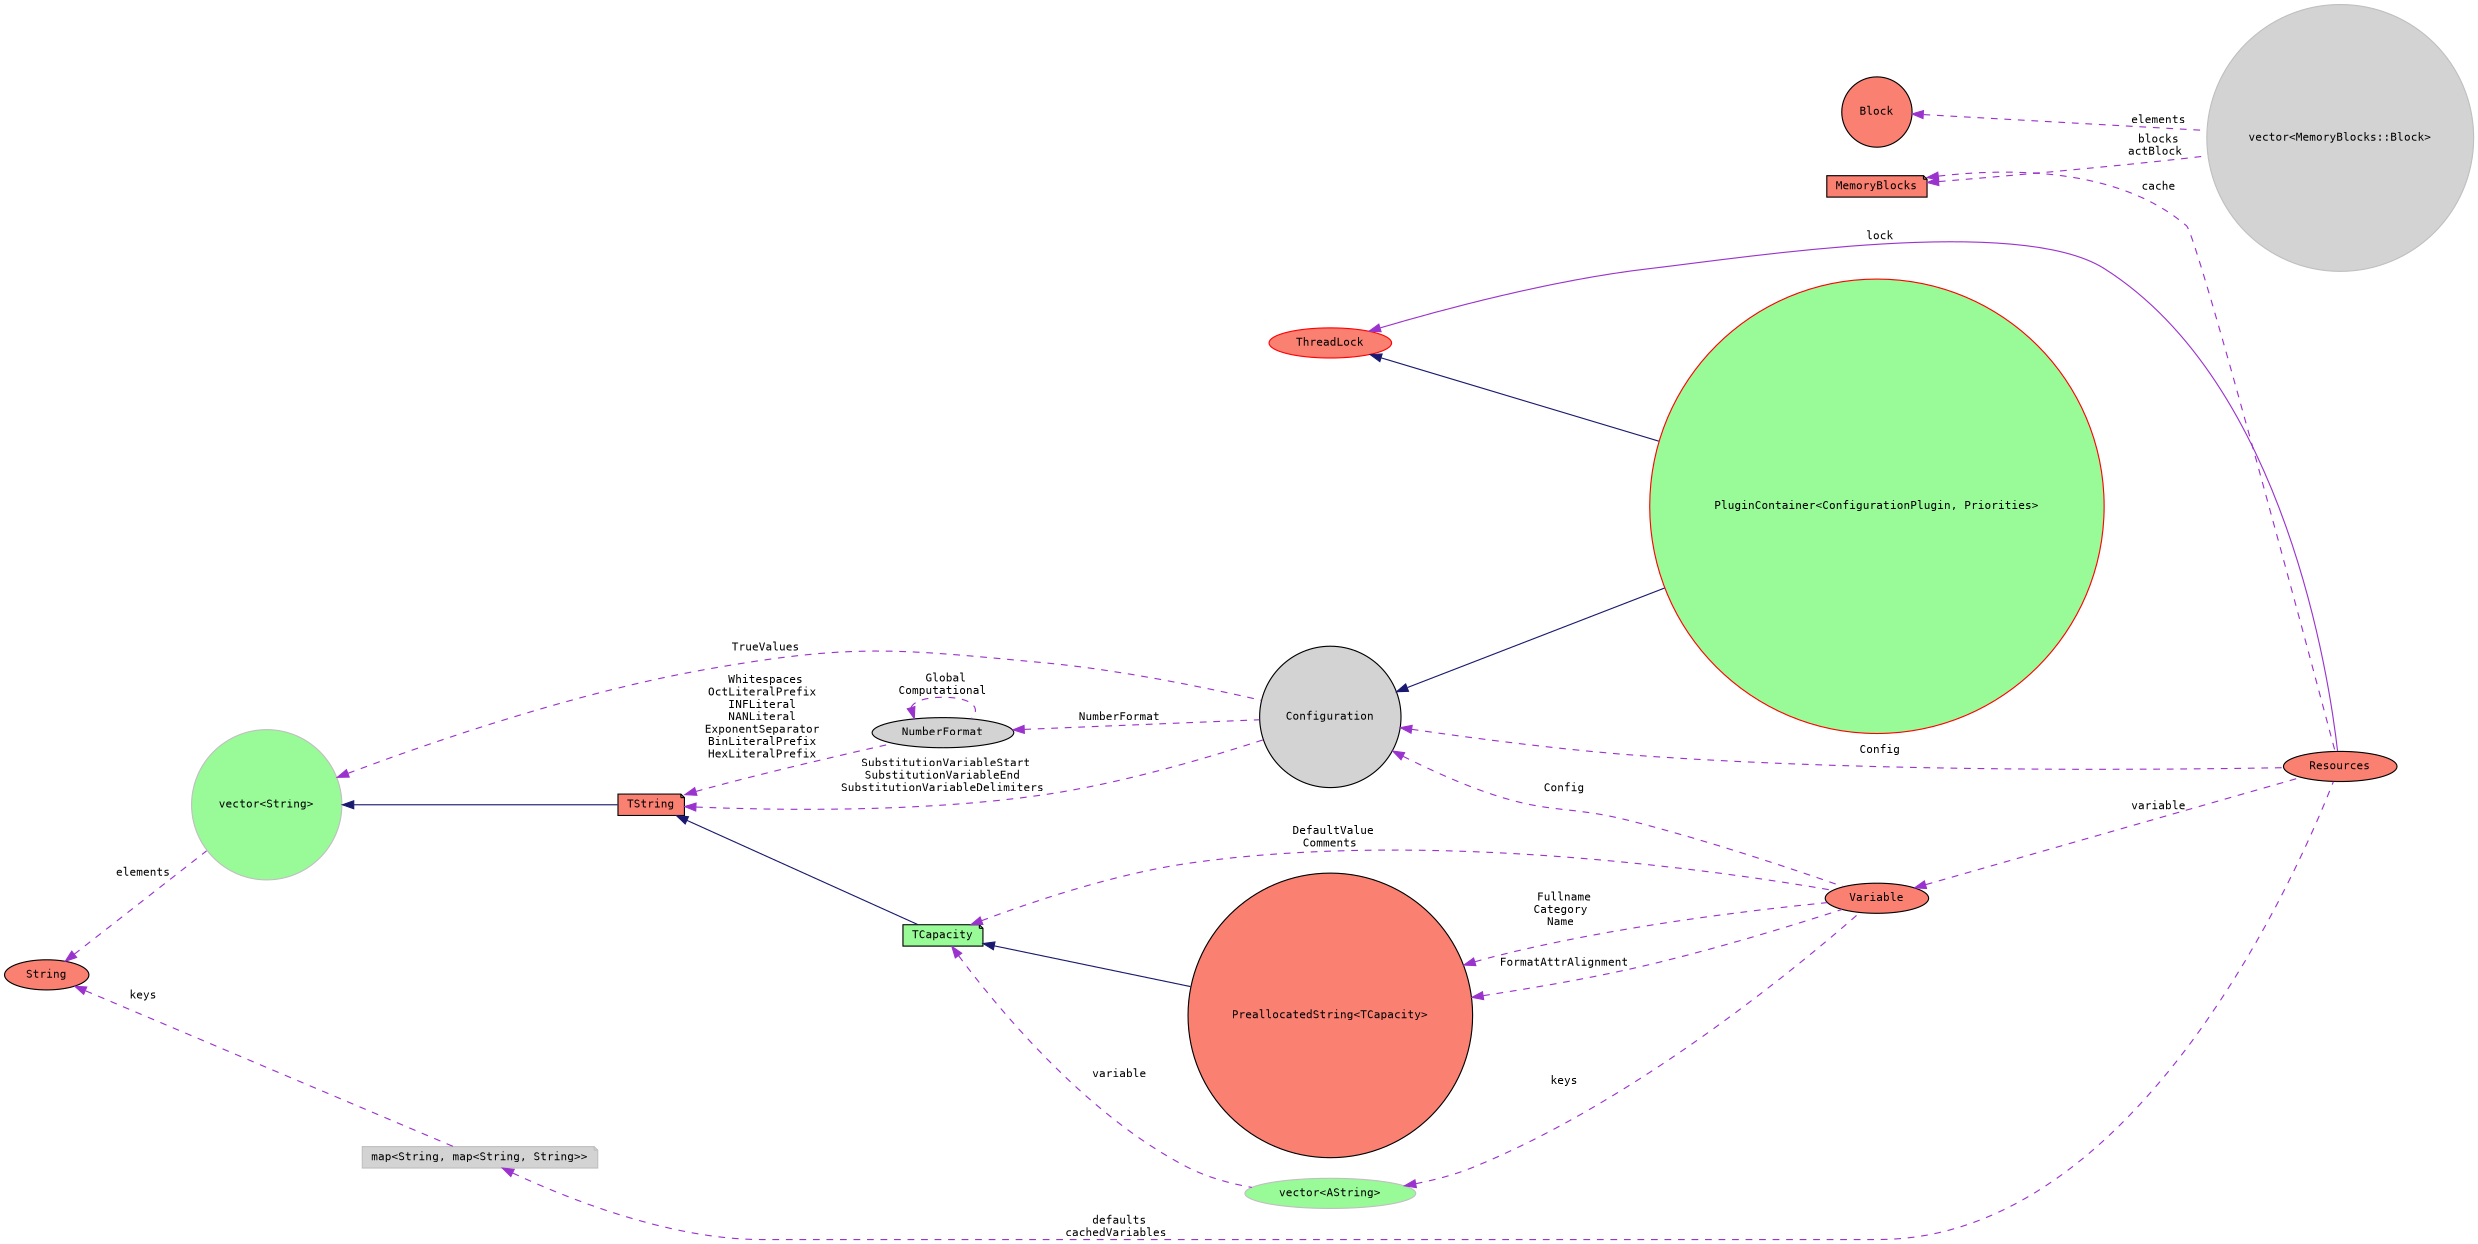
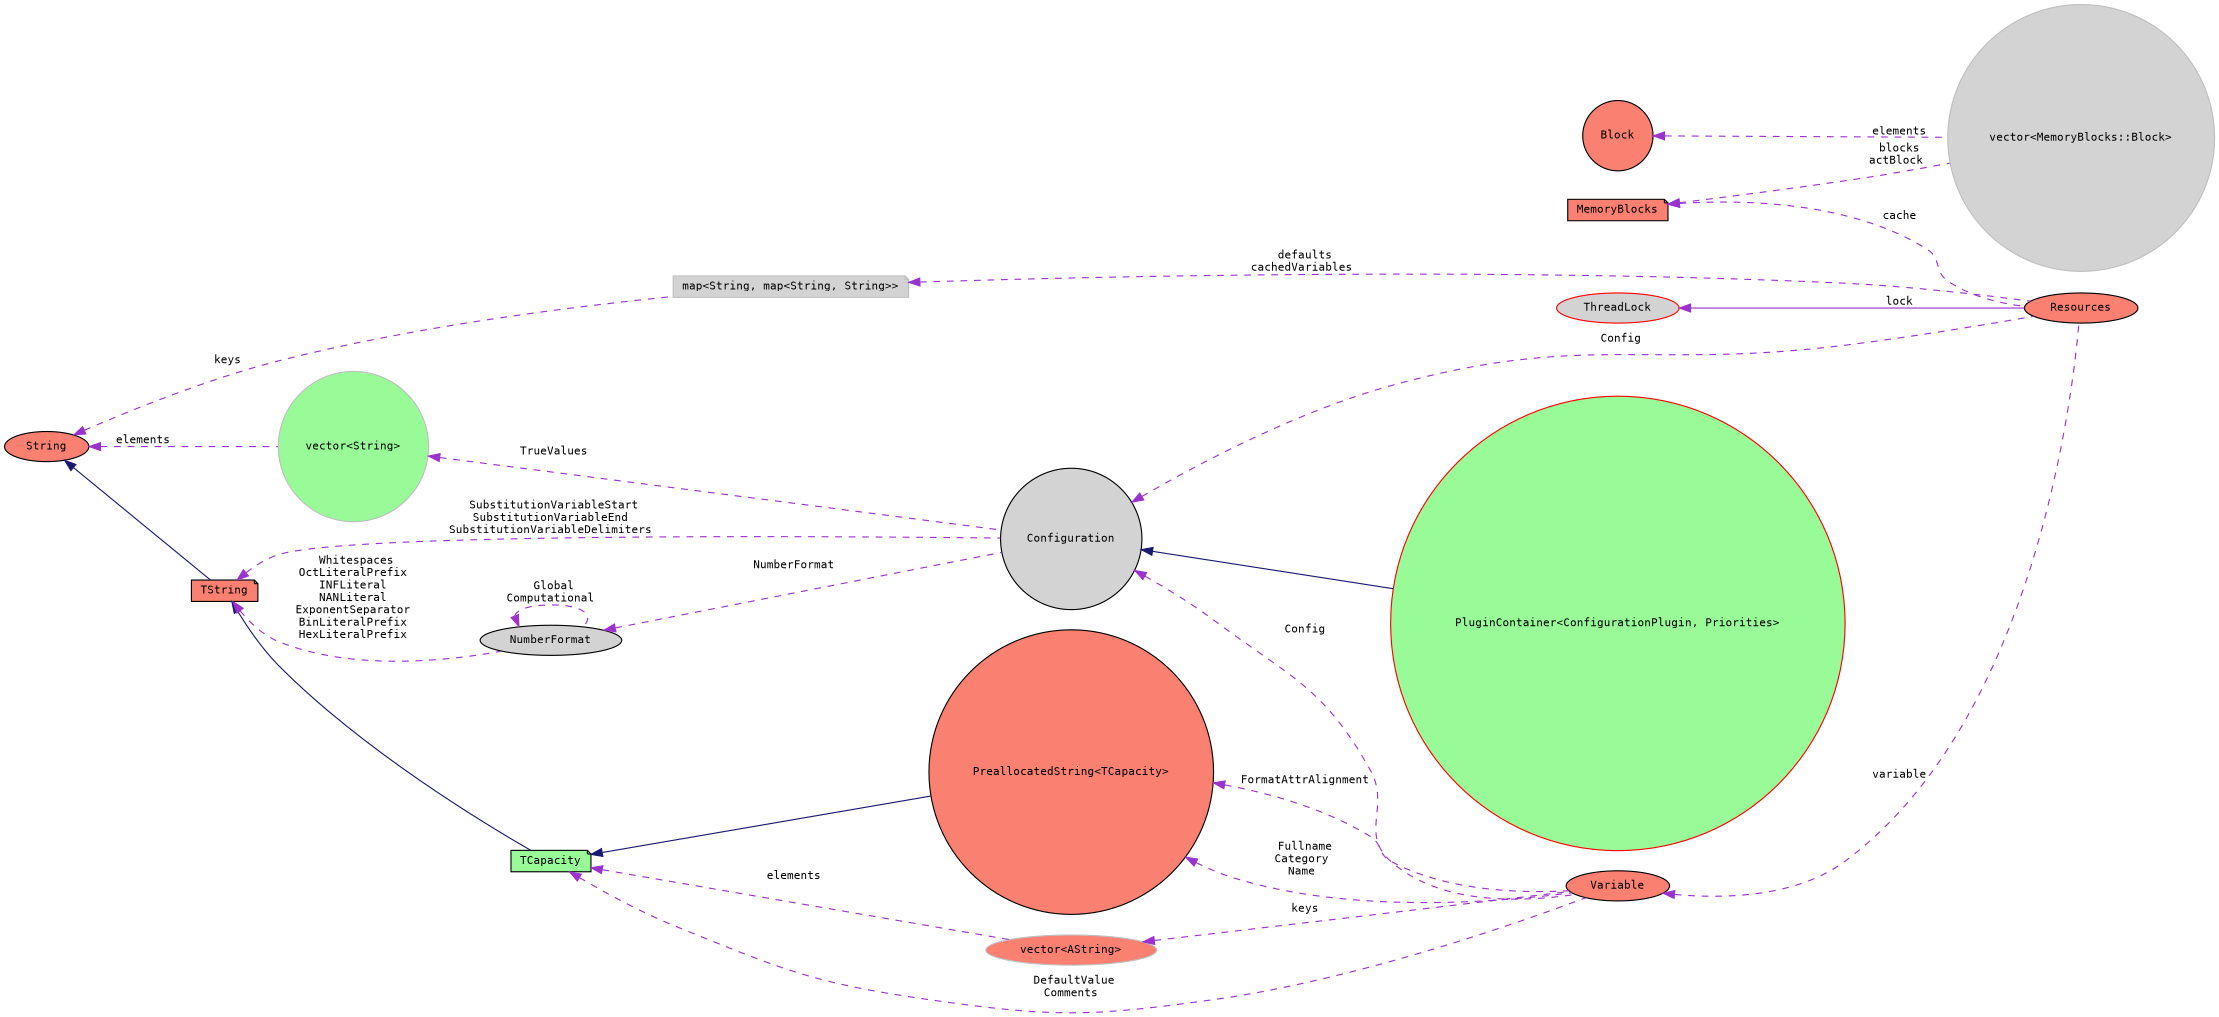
(1330, 343) -> (1618, 308)
(1520, 400) -> none
(486, 805) -> (142, 524)
(1116, 1075) -> (791, 876)
(1330, 1193) -> (1071, 950)
